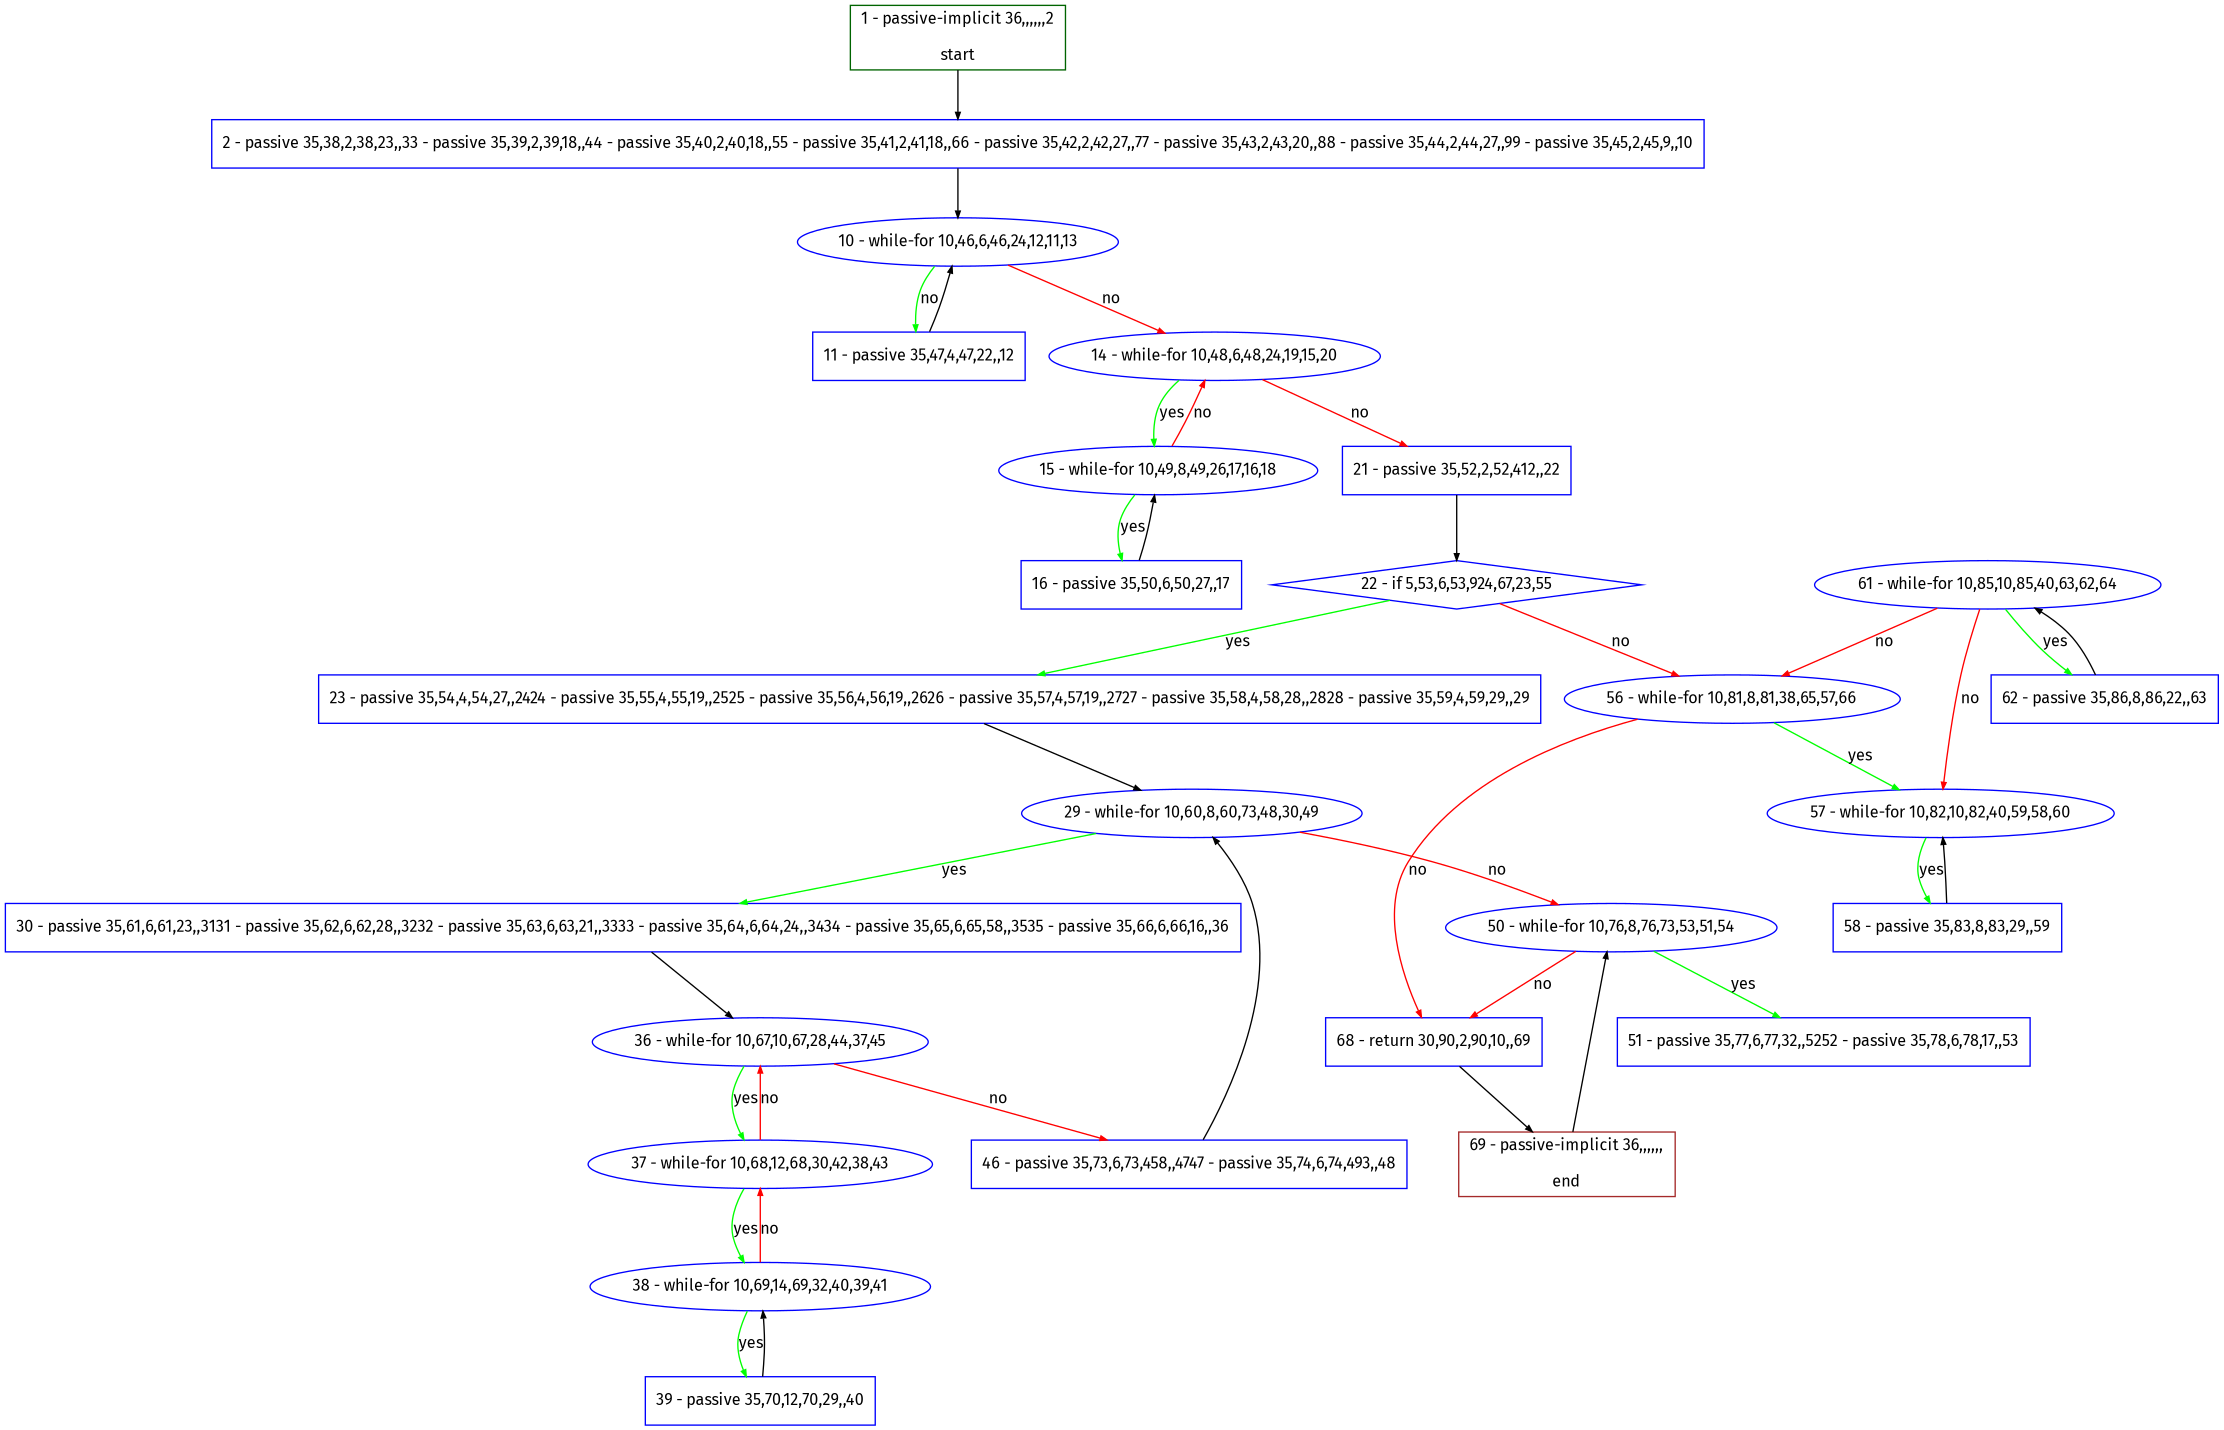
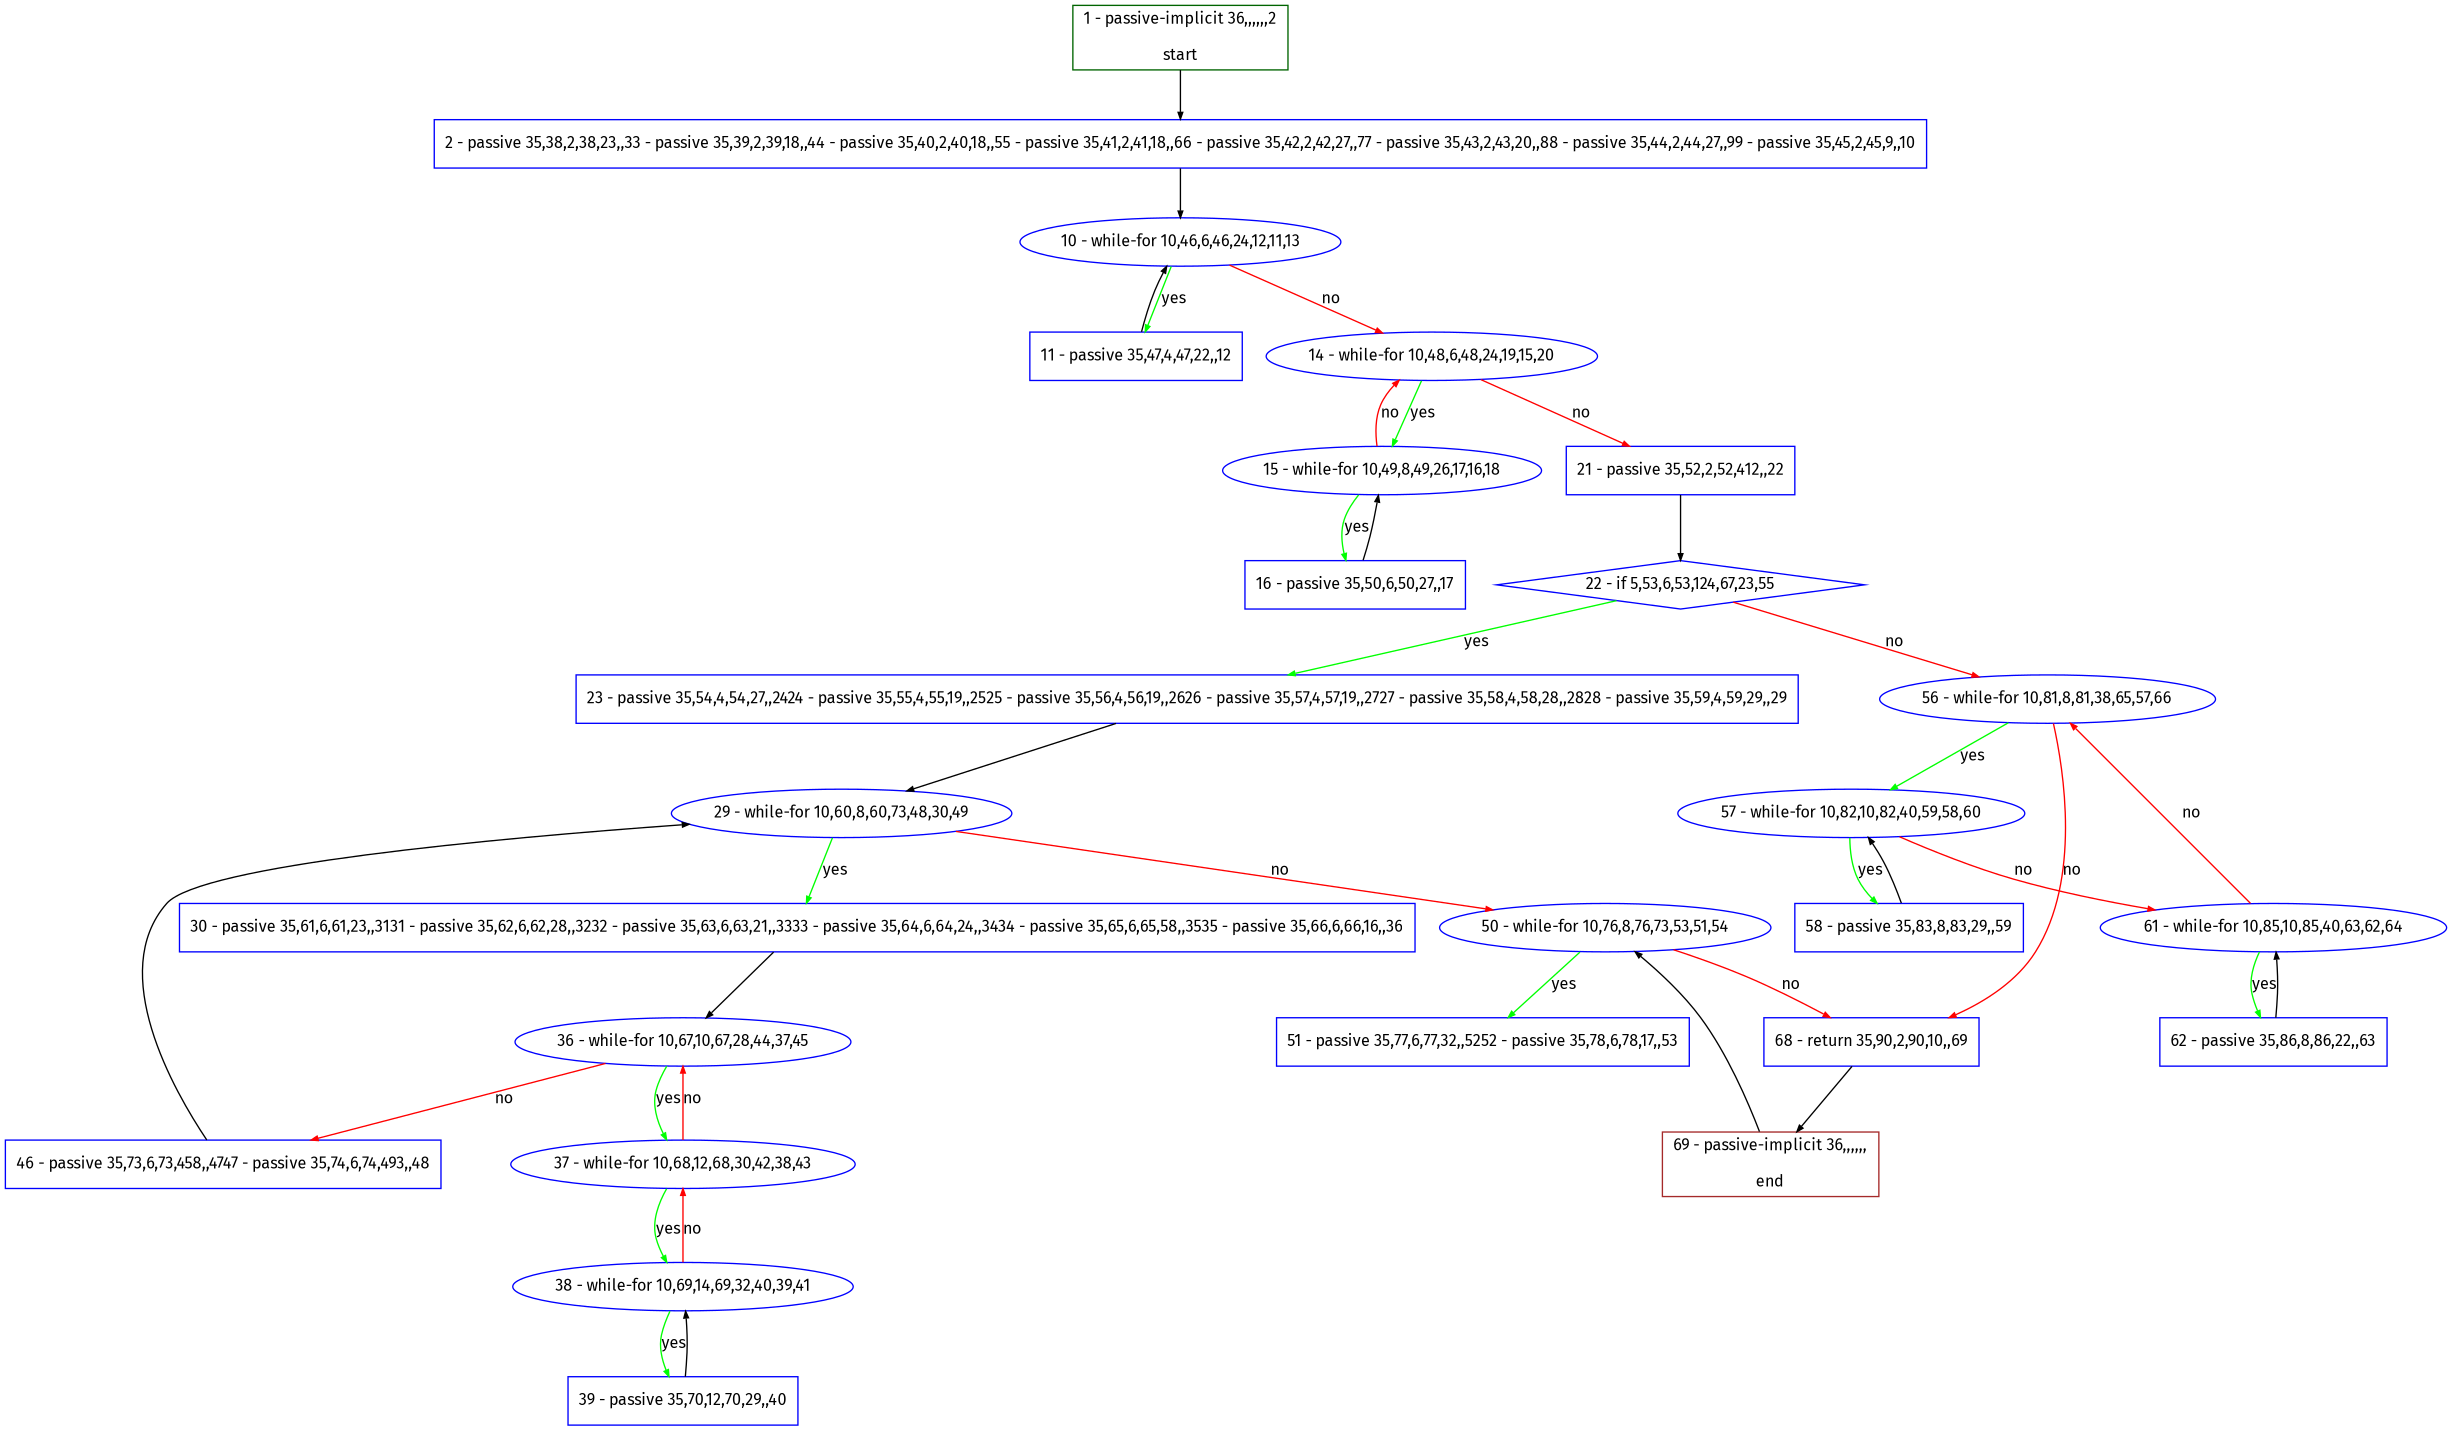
(930, 299) -> (1174, 299)
(1457, 585) -> (1681, 585)
(1957, 695) -> (2021, 881)
(1434, 1042) -> (1871, 1042)
